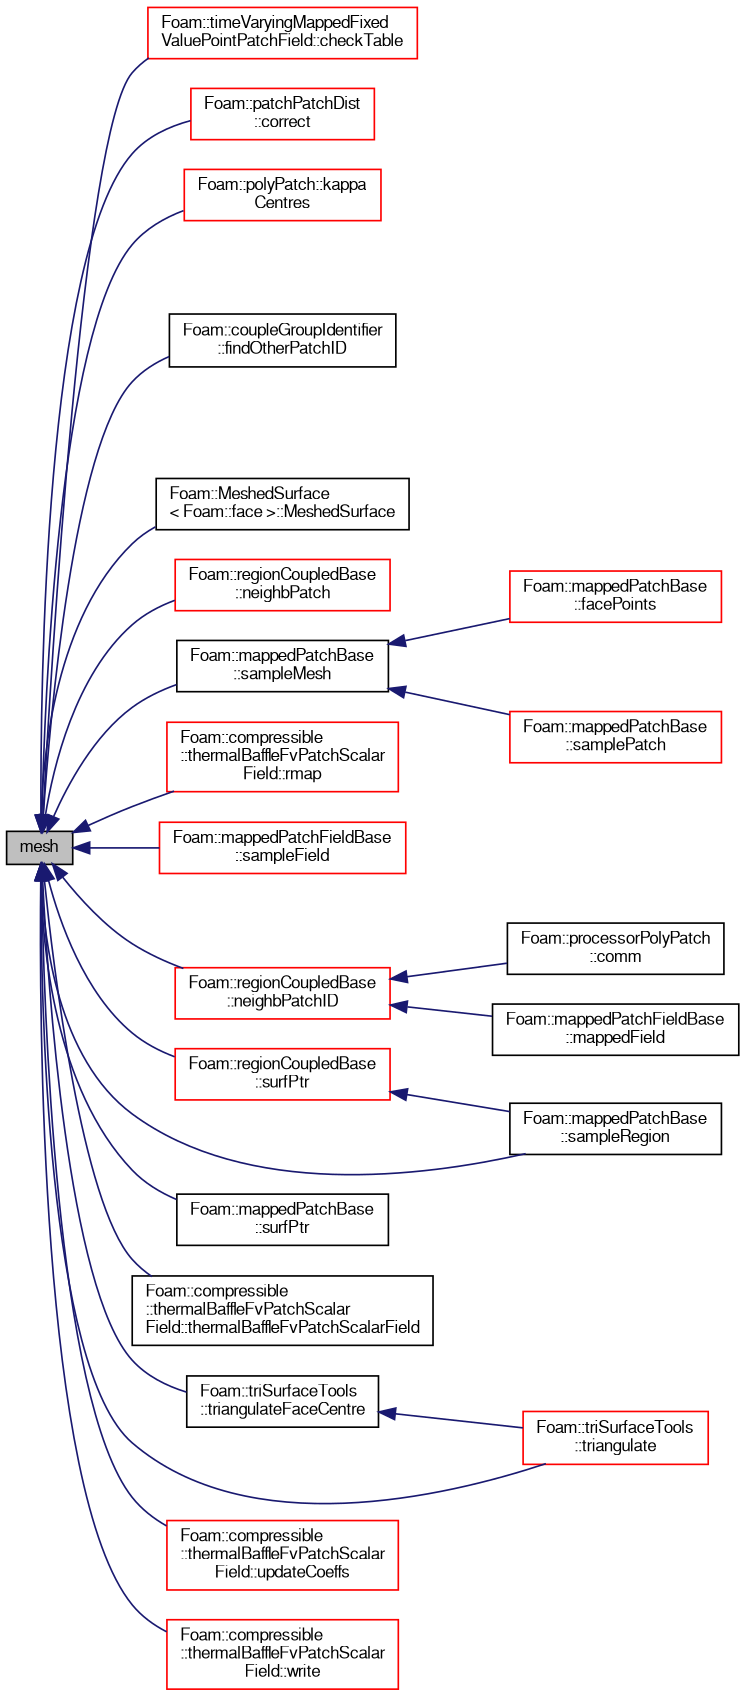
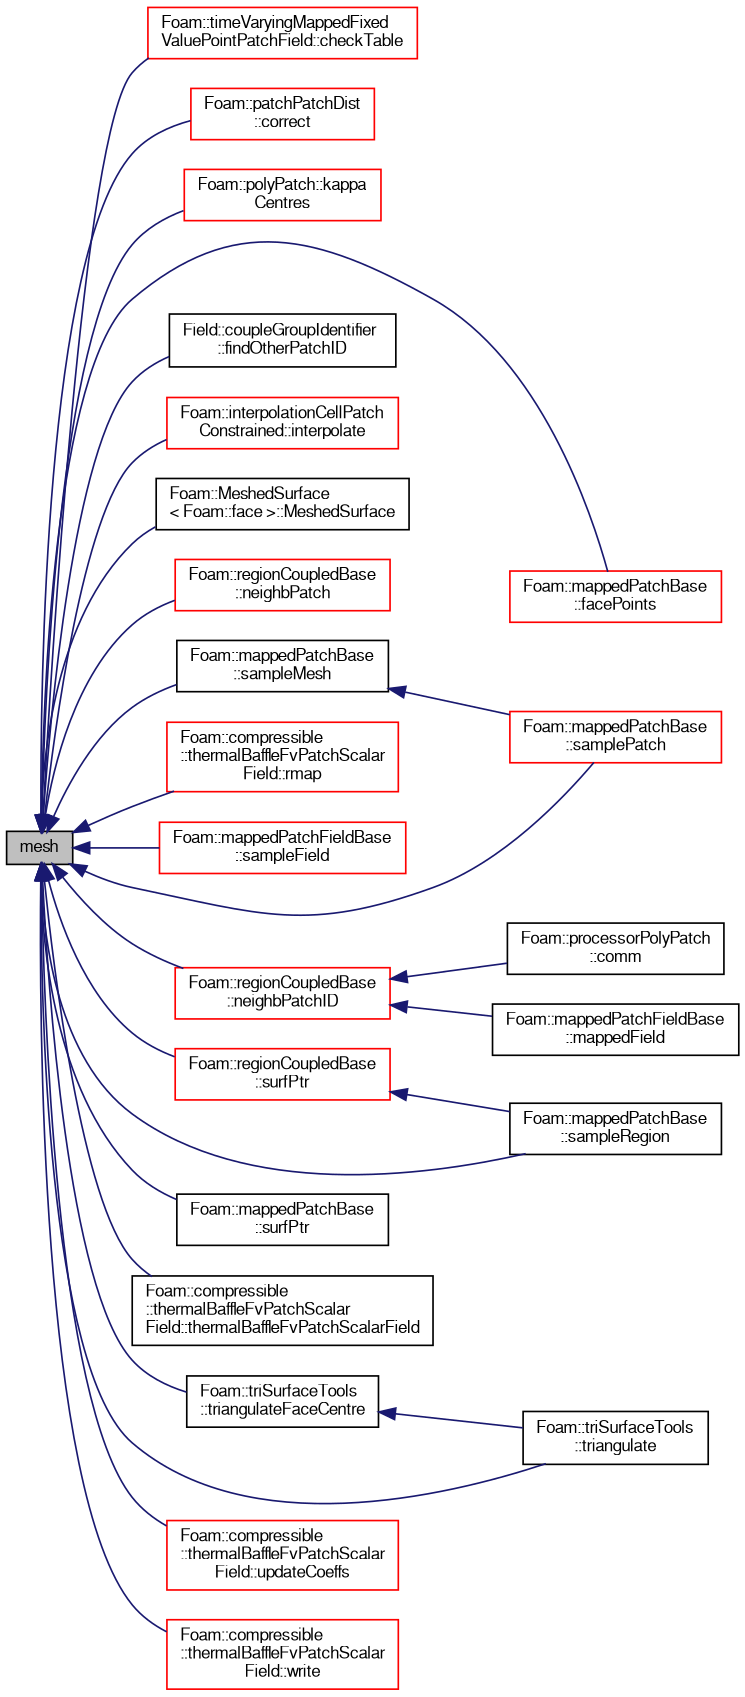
(283, 340) -> (283, 340)
none -> (283, 423)
(457, 630) -> (185, 264)
none -> (360, 908)
(616, 1438) -> (616, 1438)
